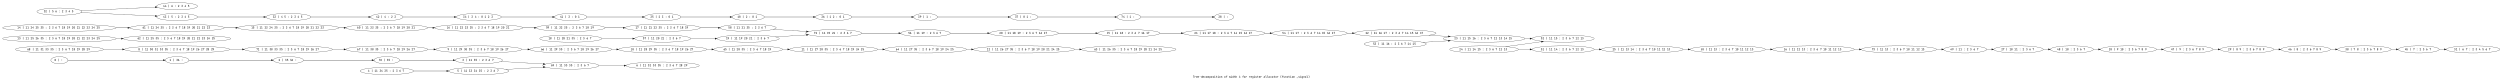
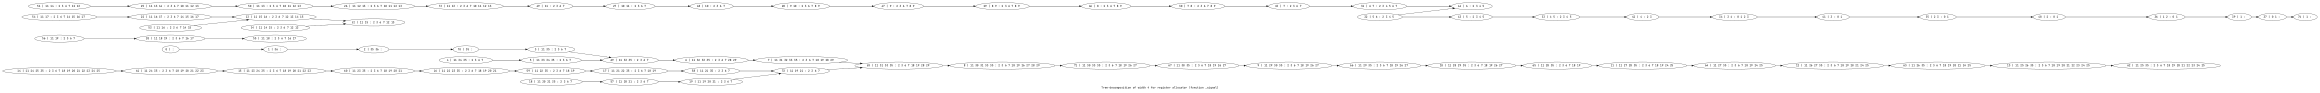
none -> (1428, 6)
(1224, 17) -> none
(880, 33) -> (844, 69)
(1224, 33) -> none
(1524, 49) -> none
none -> (802, 60)
none -> (1988, 66)
